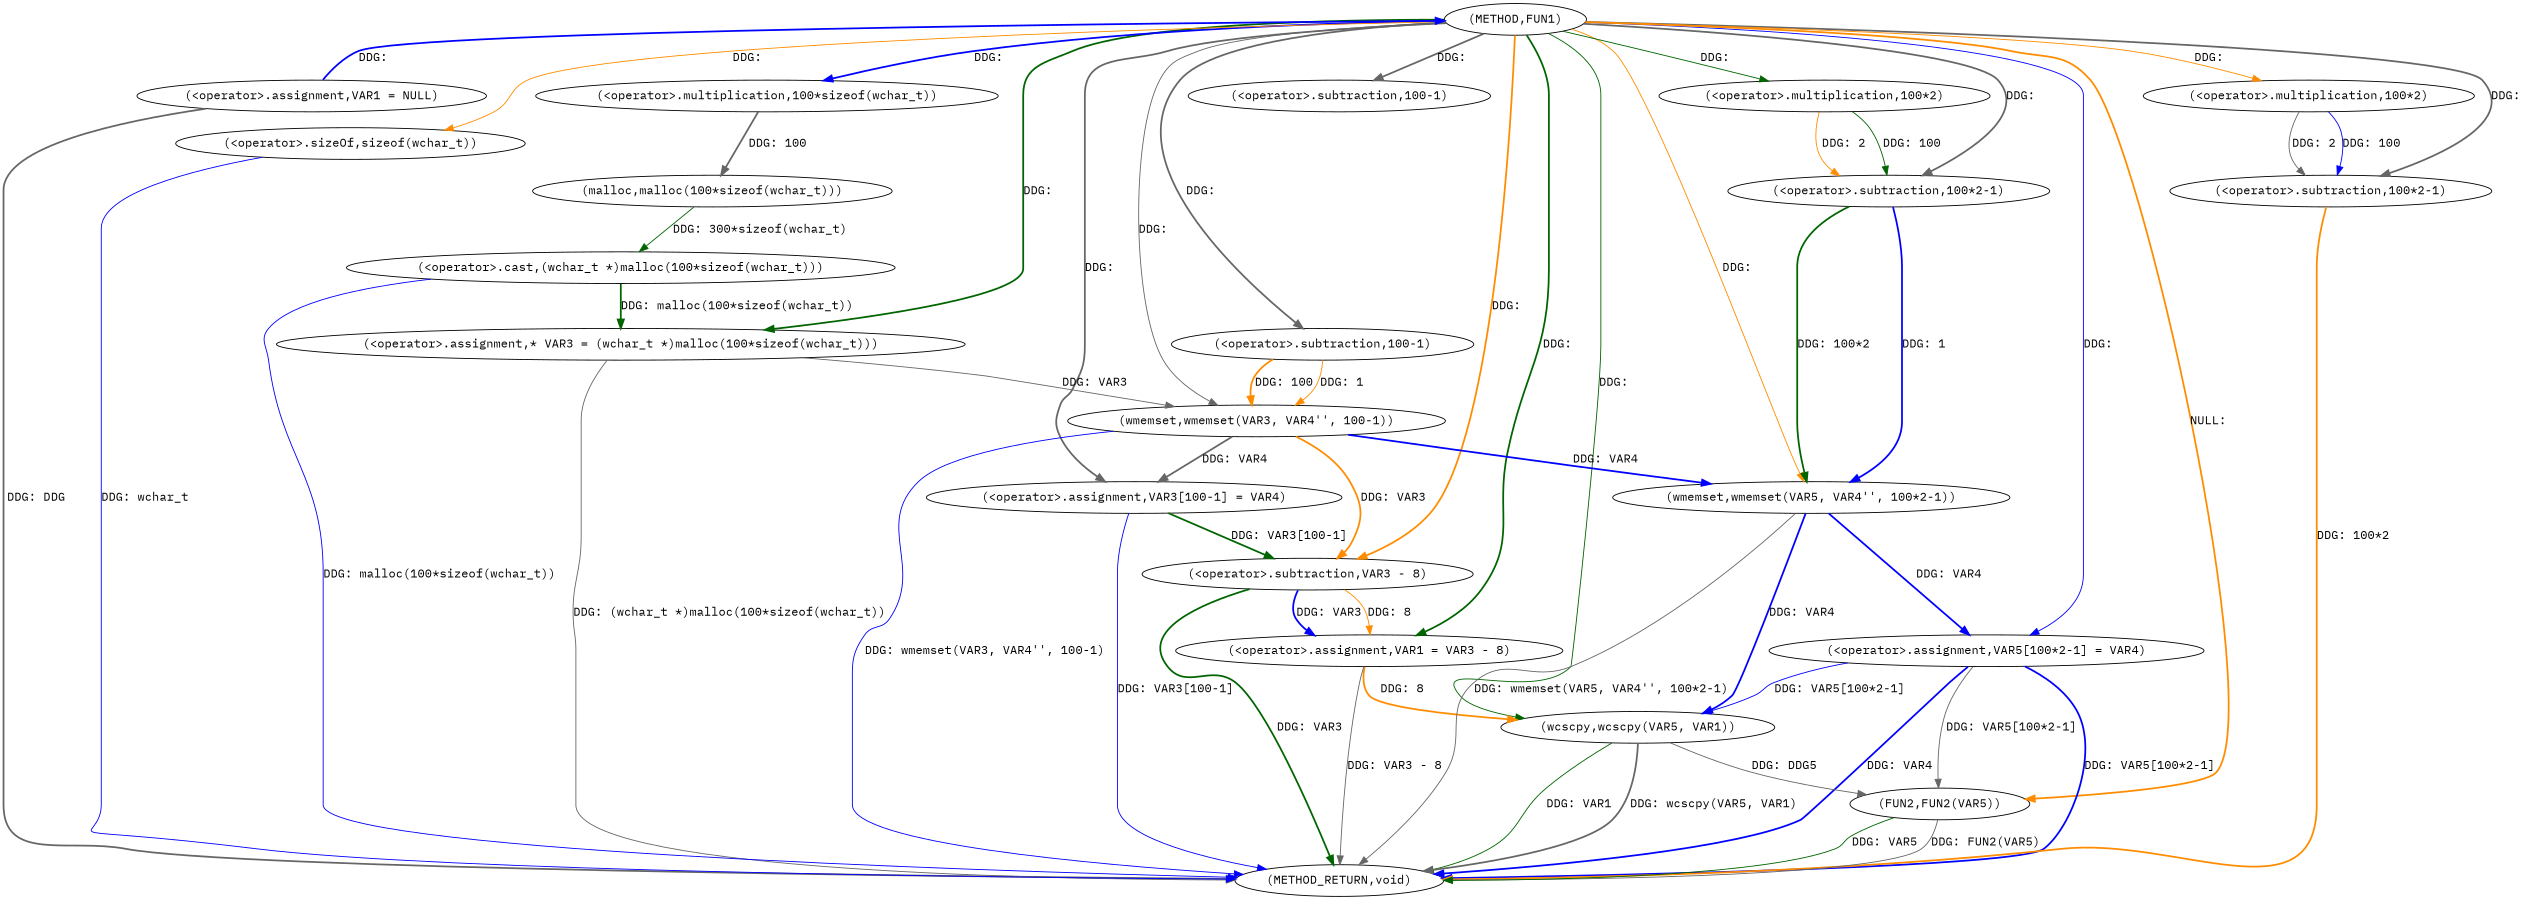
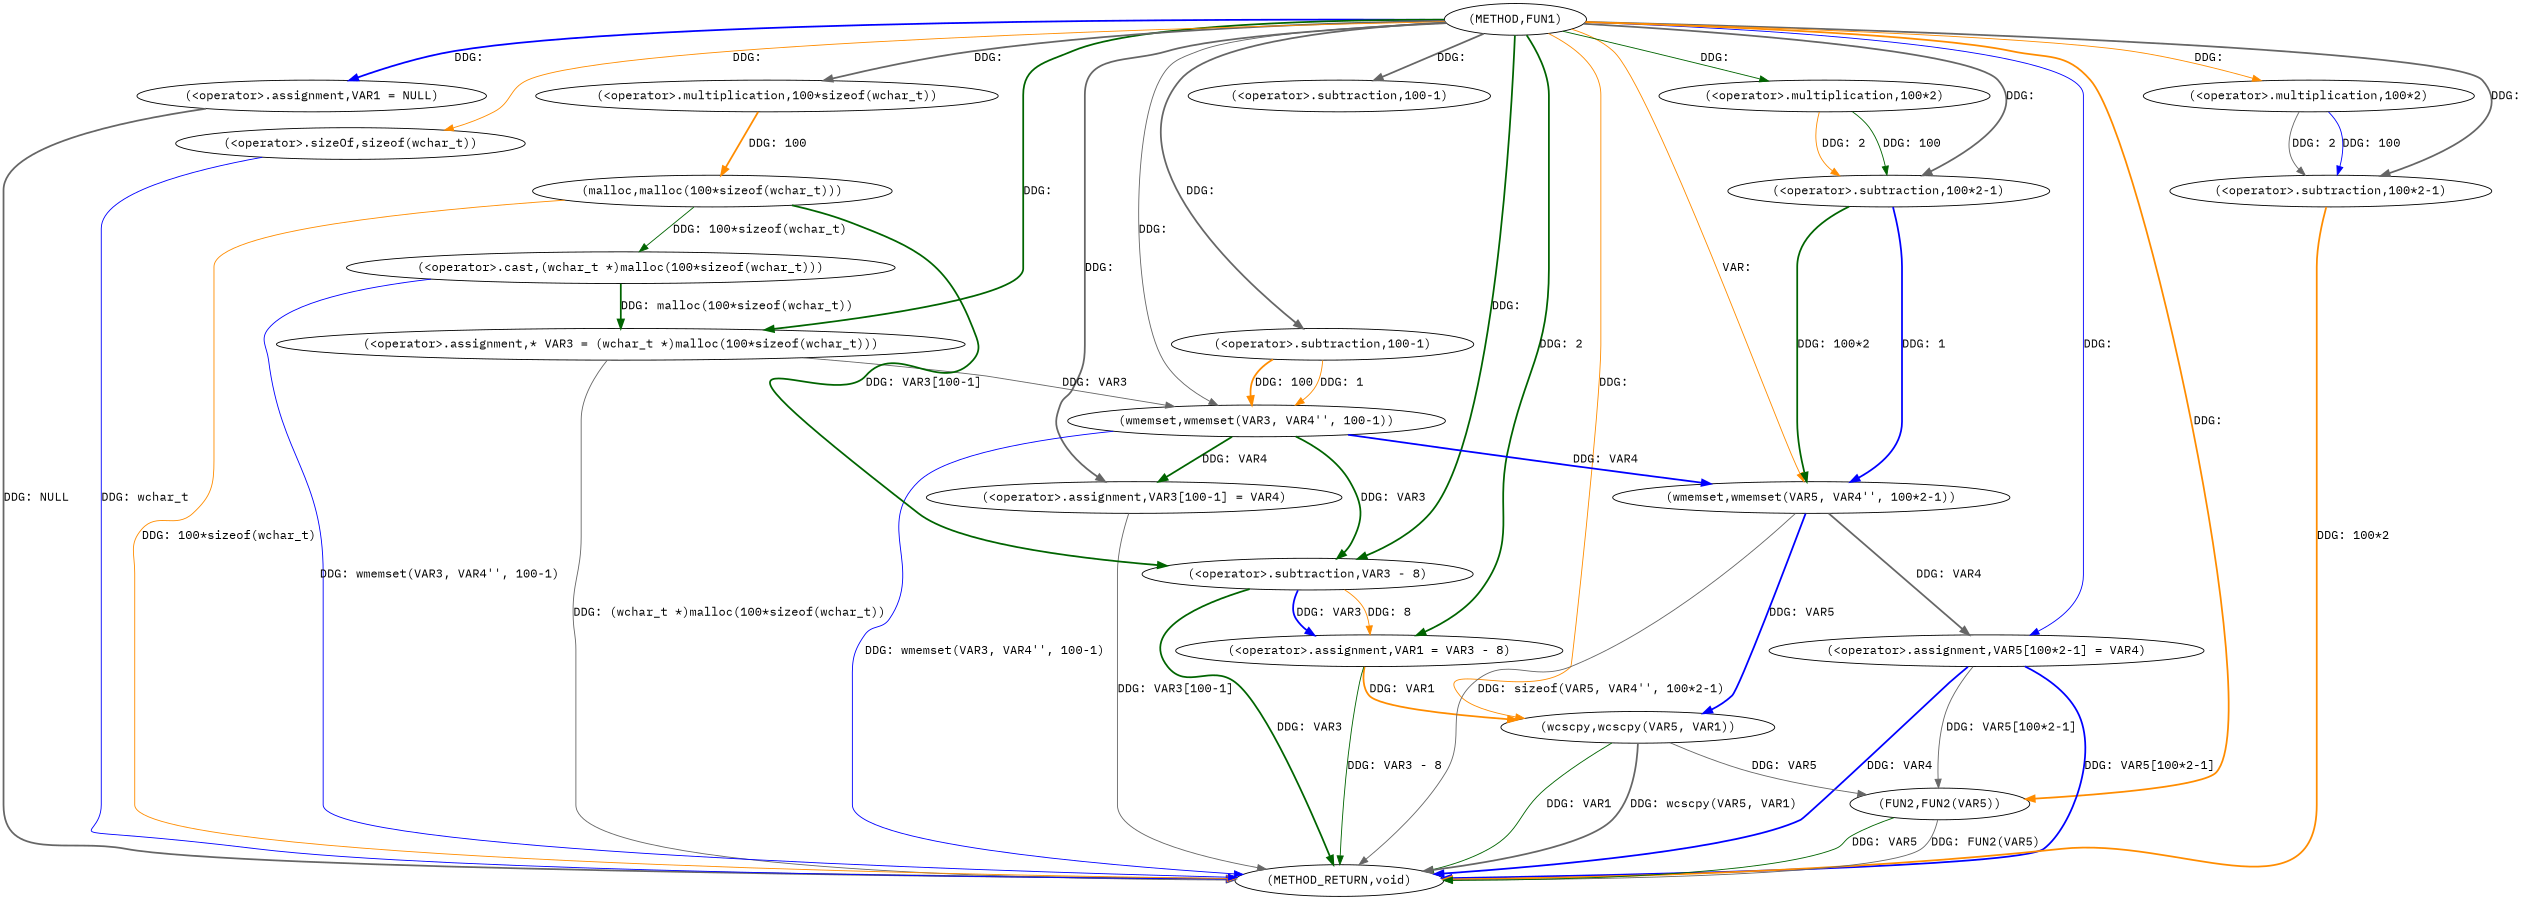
(873, 28) -> (899, 24)
(1091, 38) -> (1091, 38)
(742, 140) -> (742, 140)
(760, 229) -> (760, 229)
(1741, 268) -> (1741, 268)
(1489, 318) -> (1489, 318)
(1561, 344) -> (1561, 344)
(2212, 421) -> (2212, 421)
(1595, 437) -> (1595, 437)
(1199, 457) -> (1199, 457)
(1351, 484) -> (1351, 484)
(37, 498) -> (37, 498)
(1217, 534) -> (786, 379)
(1896, 571) -> (1896, 571)
(440, 574) -> (440, 574)
(1802, 612) -> (1802, 612)
(1777, 681) -> none
(1402, 689) -> (1402, 689)
(1601, 689) -> (1601, 689)
(1117, 739) -> (1117, 739)
(1348, 761) -> (1348, 761)
(1784, 766) -> (1784, 766)
none -> (204, 829)
